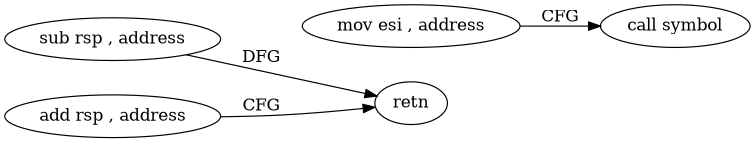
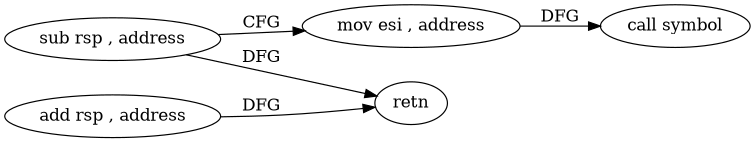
(560, 17) -> (560, 17)
none -> (256, 33)
(262, 106) -> (262, 106)
